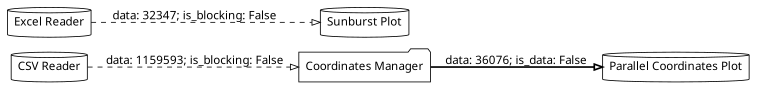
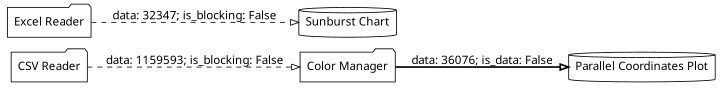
(49, 22) -> (49, 22)
(365, 22) -> (348, 22)
(49, 67) -> (49, 67)
(365, 67) -> (348, 67)
